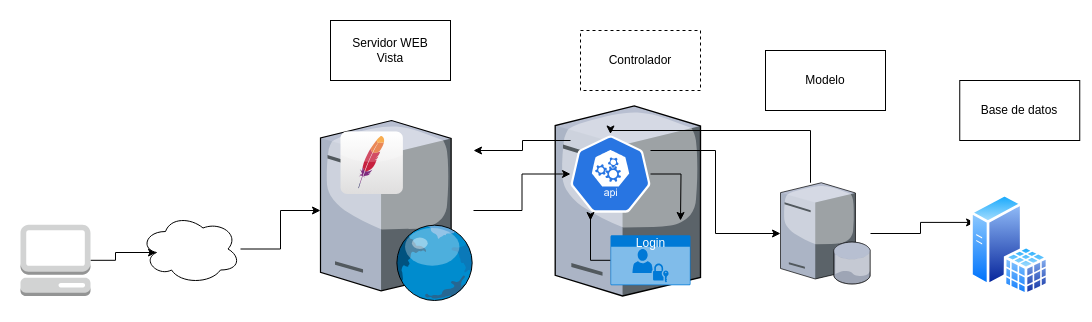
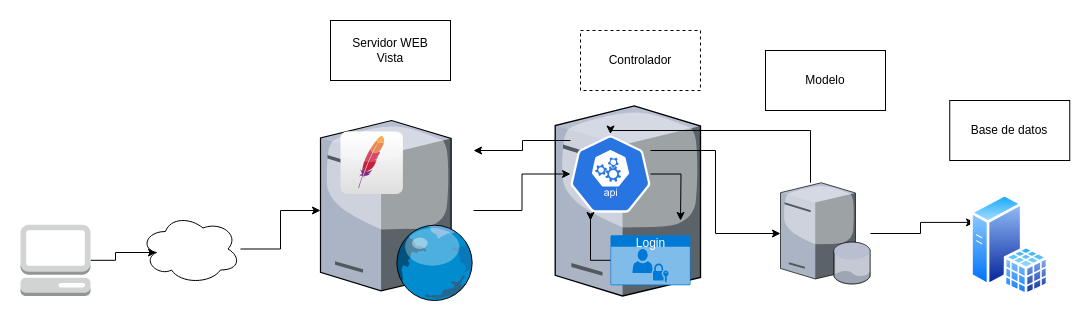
(1020, 111) -> (1010, 131)
